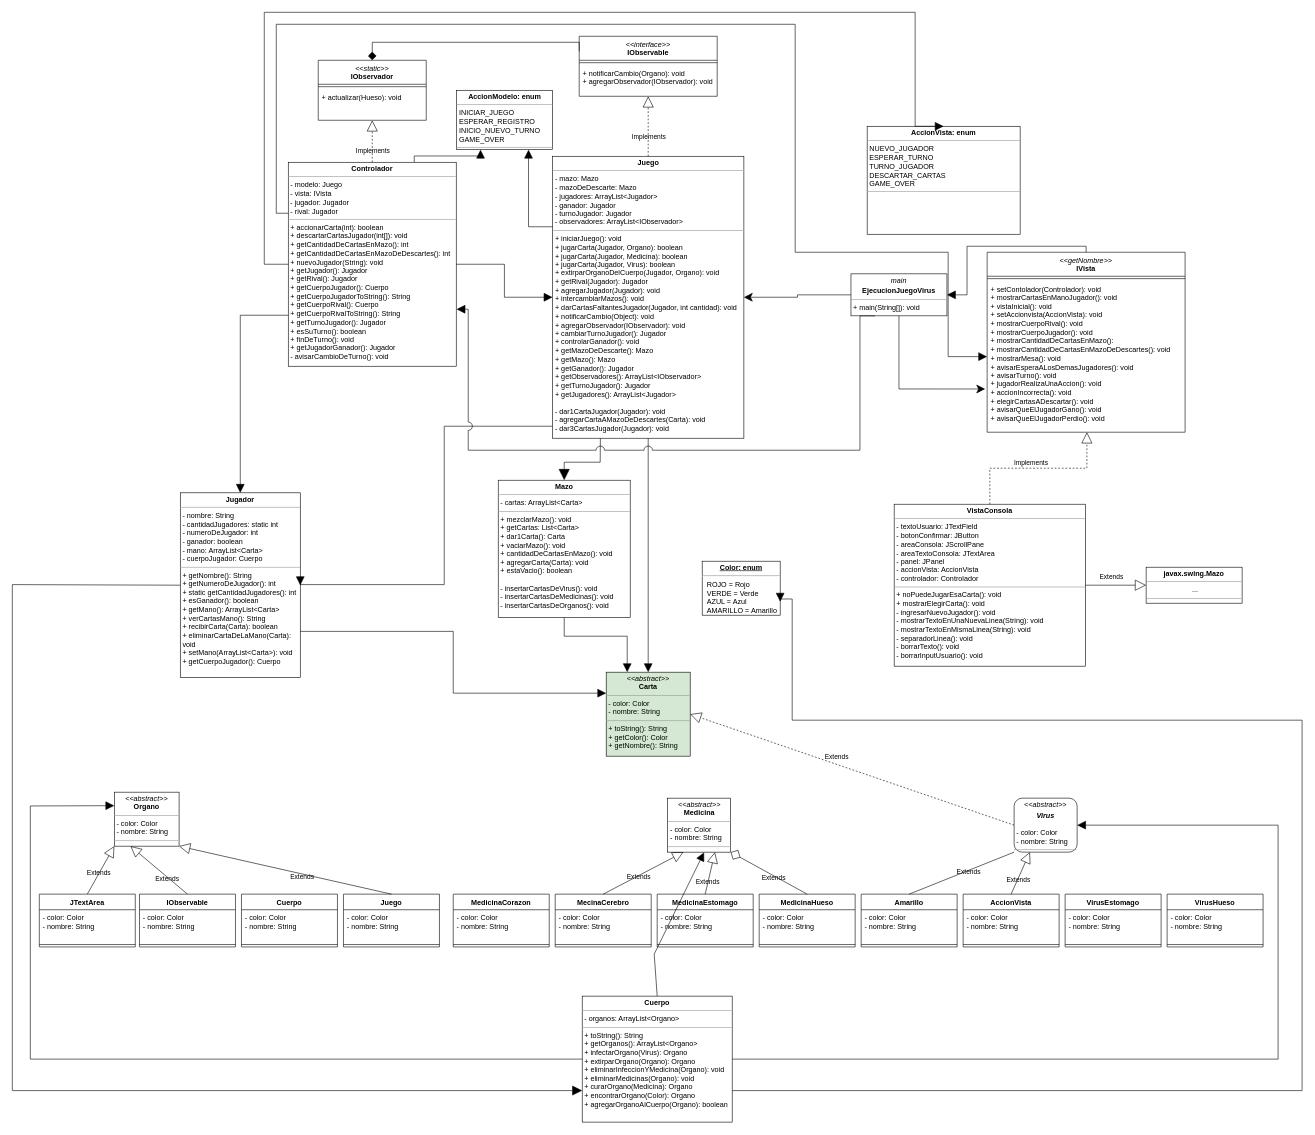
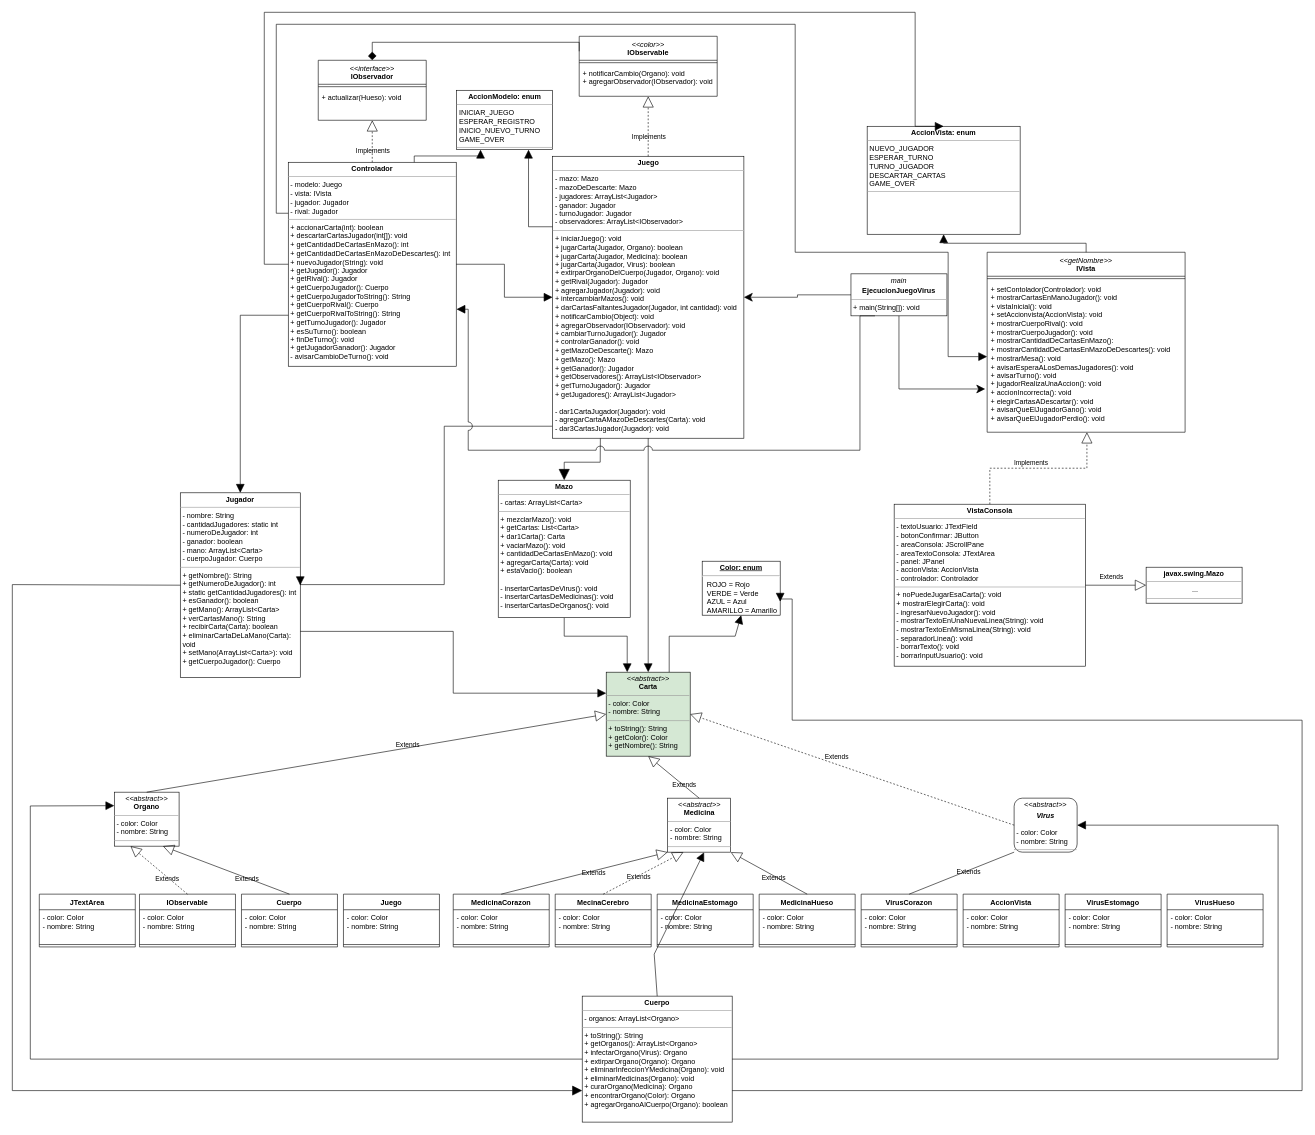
(648, 49) -> (648, 49)
(372, 73) -> (372, 73)
(964, 295) -> (946, 243)
none -> (737, 631)
none -> (372, 754)
none -> (678, 781)
(741, 858) -> (741, 858)
(290, 871) -> none
none -> (231, 872)
(163, 873) -> (163, 873)
none -> (581, 874)
(98, 875) -> none
(638, 876) -> (638, 876)
(709, 879) -> none
(1018, 879) -> none
(909, 903) -> (909, 903)
